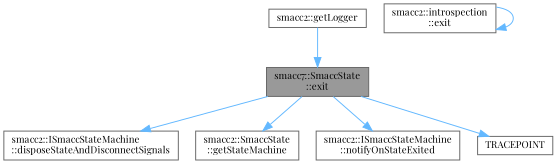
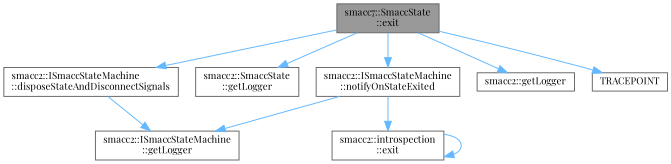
(318, 42) -> (458, 51)
none -> (388, 109)
none -> (167, 146)
(247, 146) -> (247, 82)
